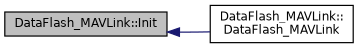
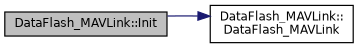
(195, 32) -> (183, 16)
